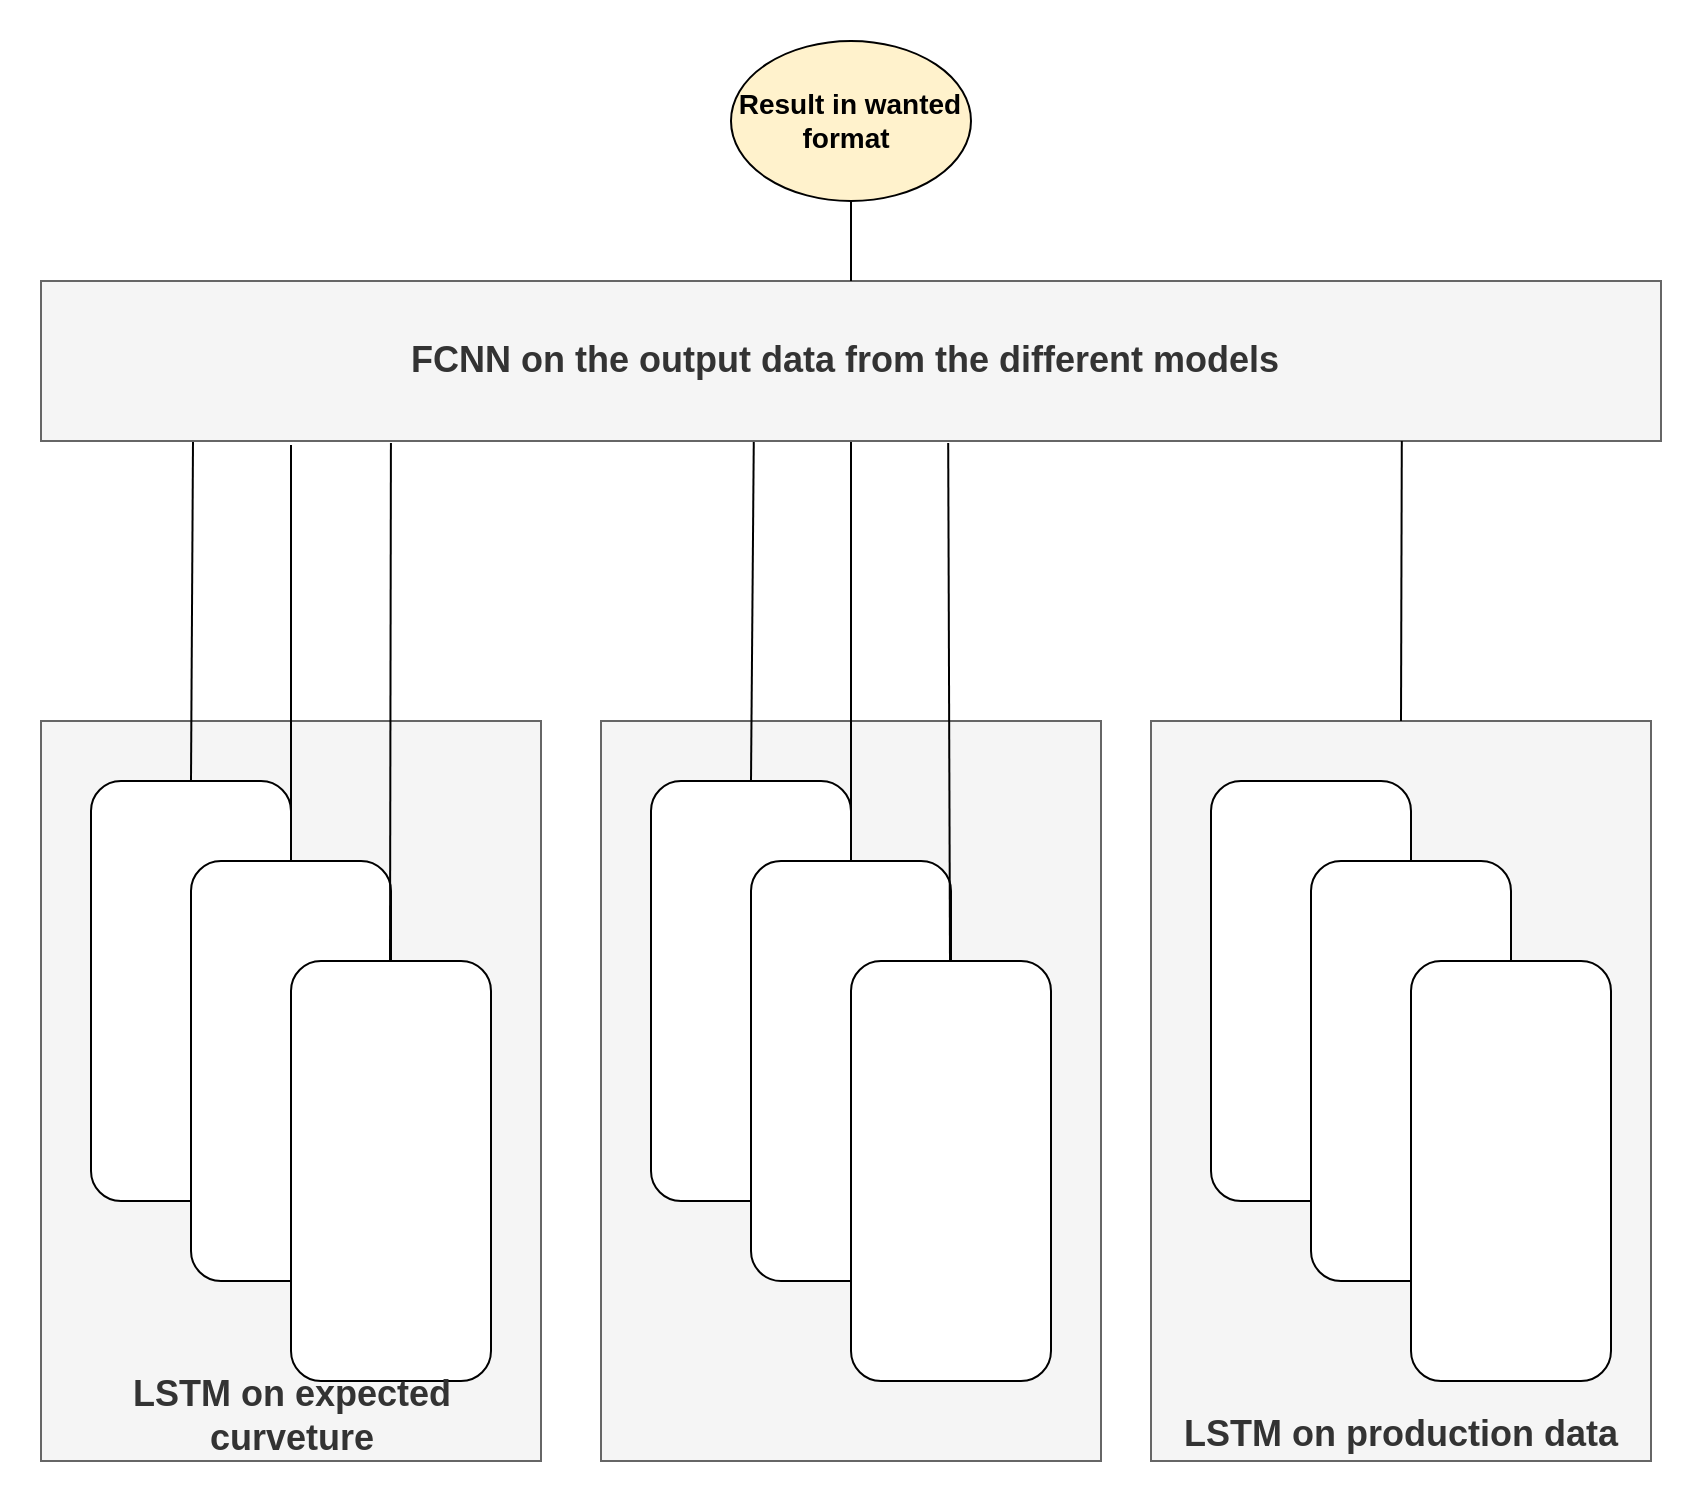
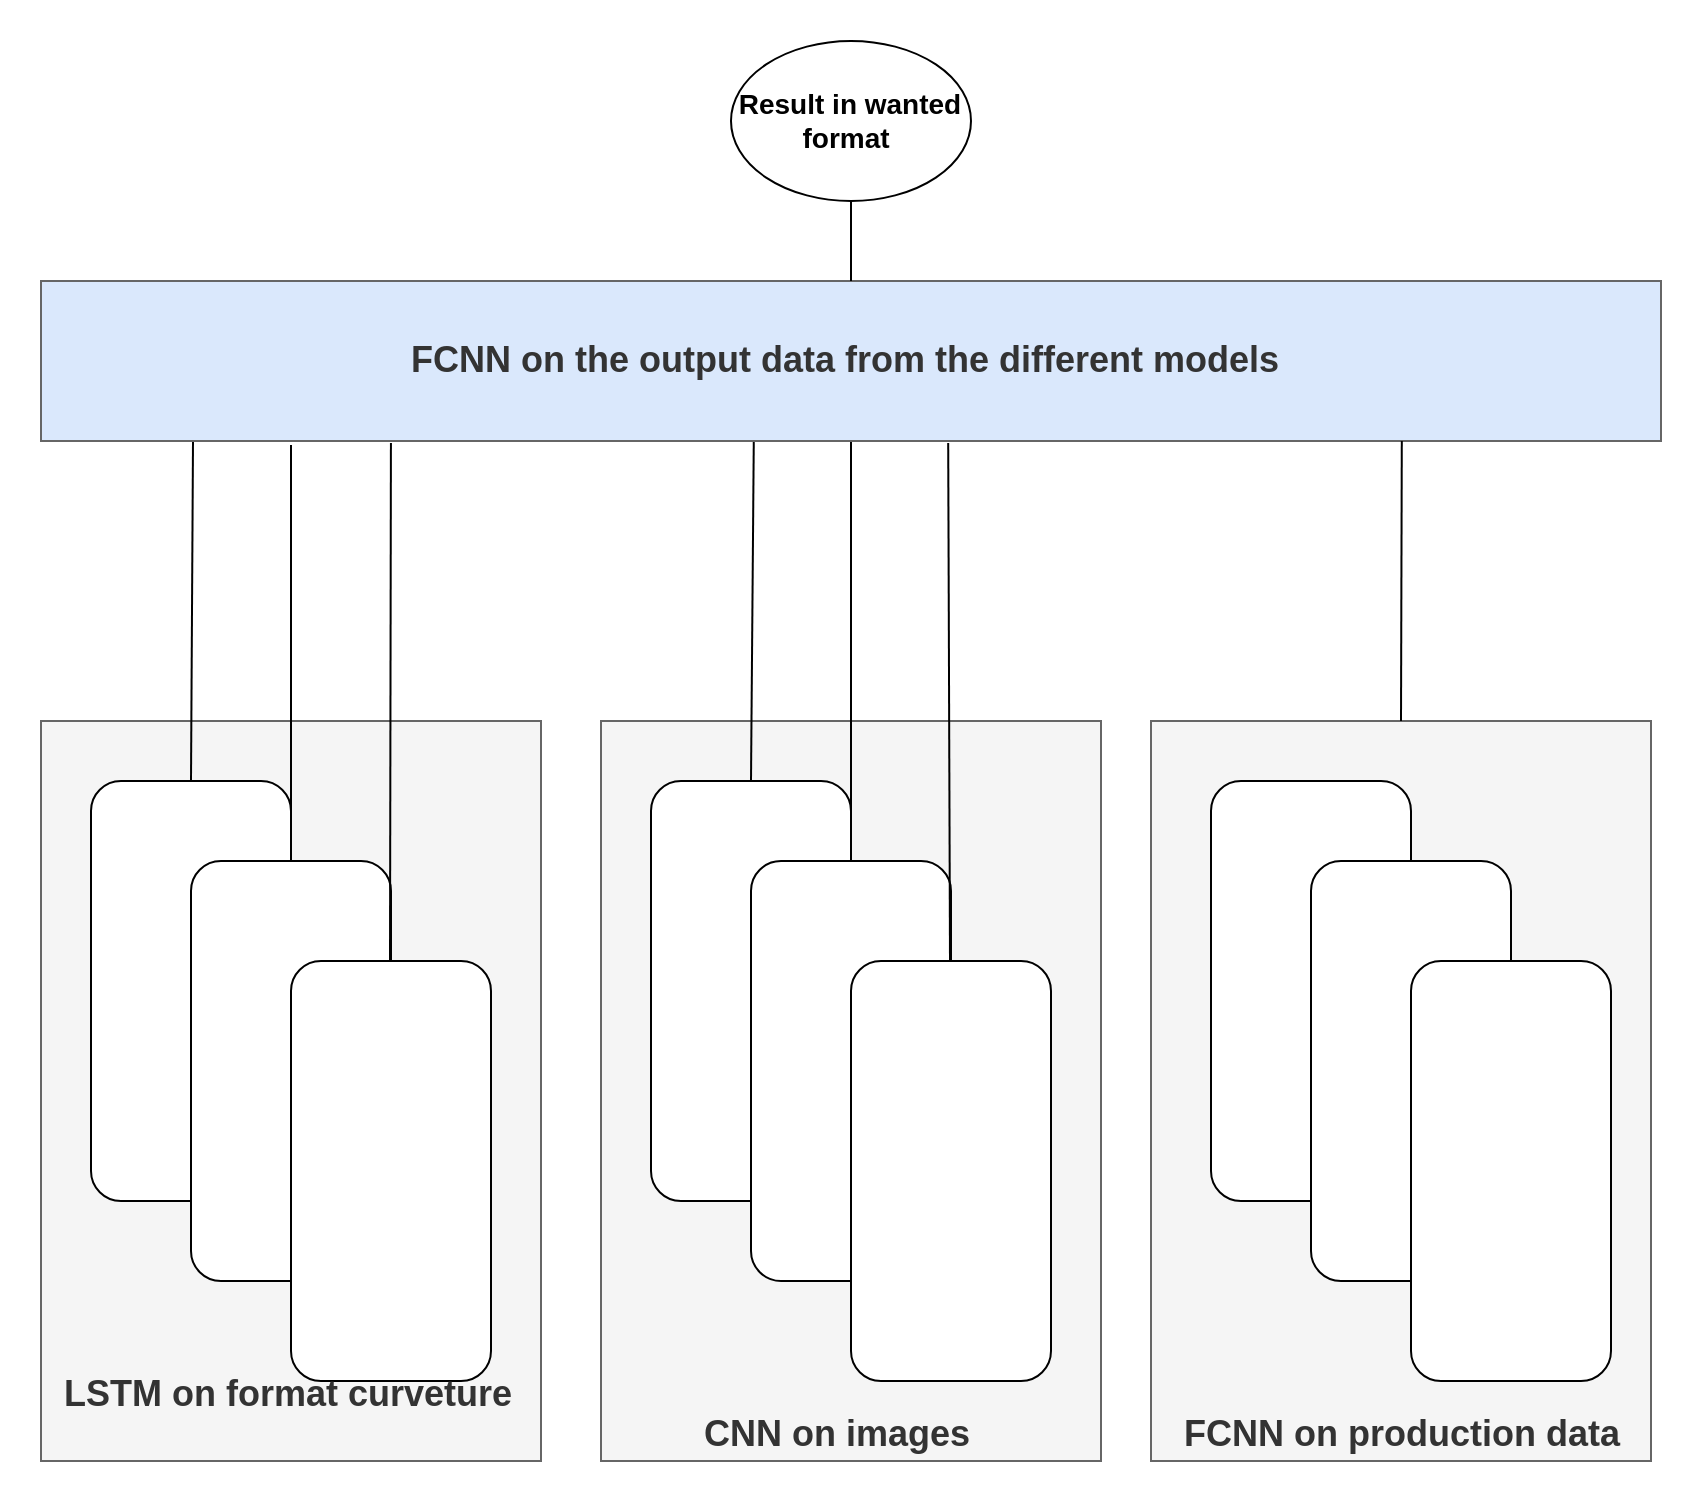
(851, 121) -> (851, 121)
(851, 361) -> (851, 361)
(230, 1389) -> (217, 1389)
(1327, 1429) -> (1327, 1429)
none -> (861, 1431)
